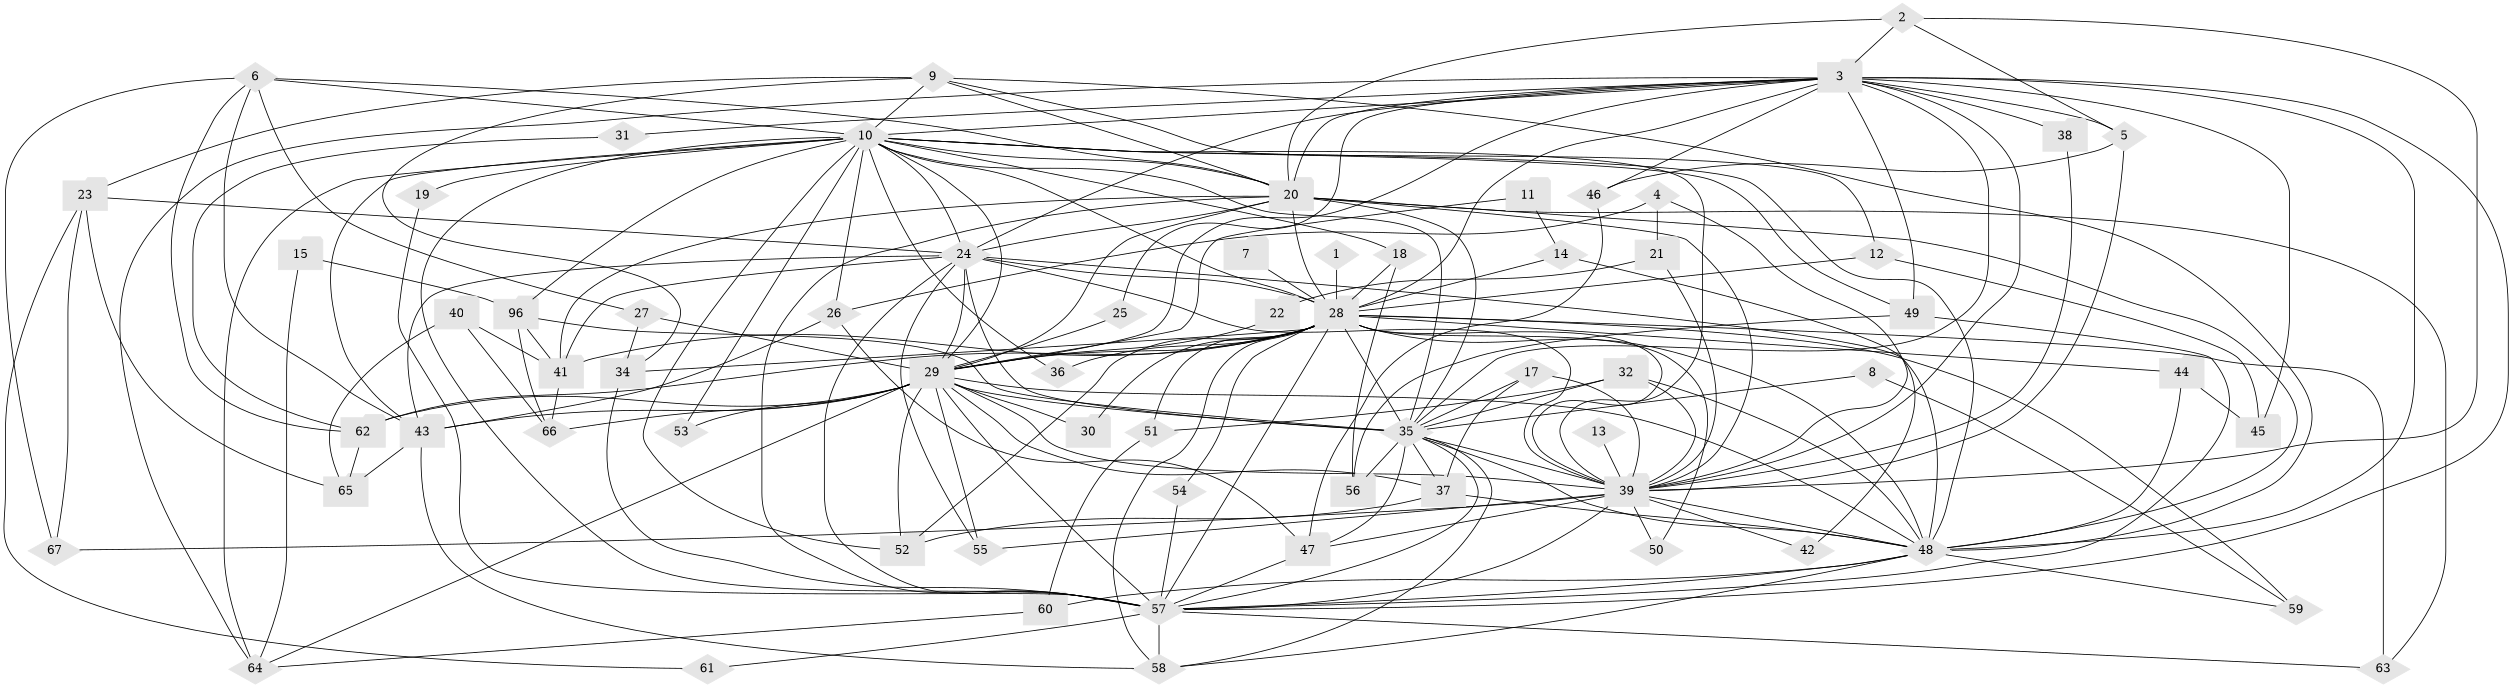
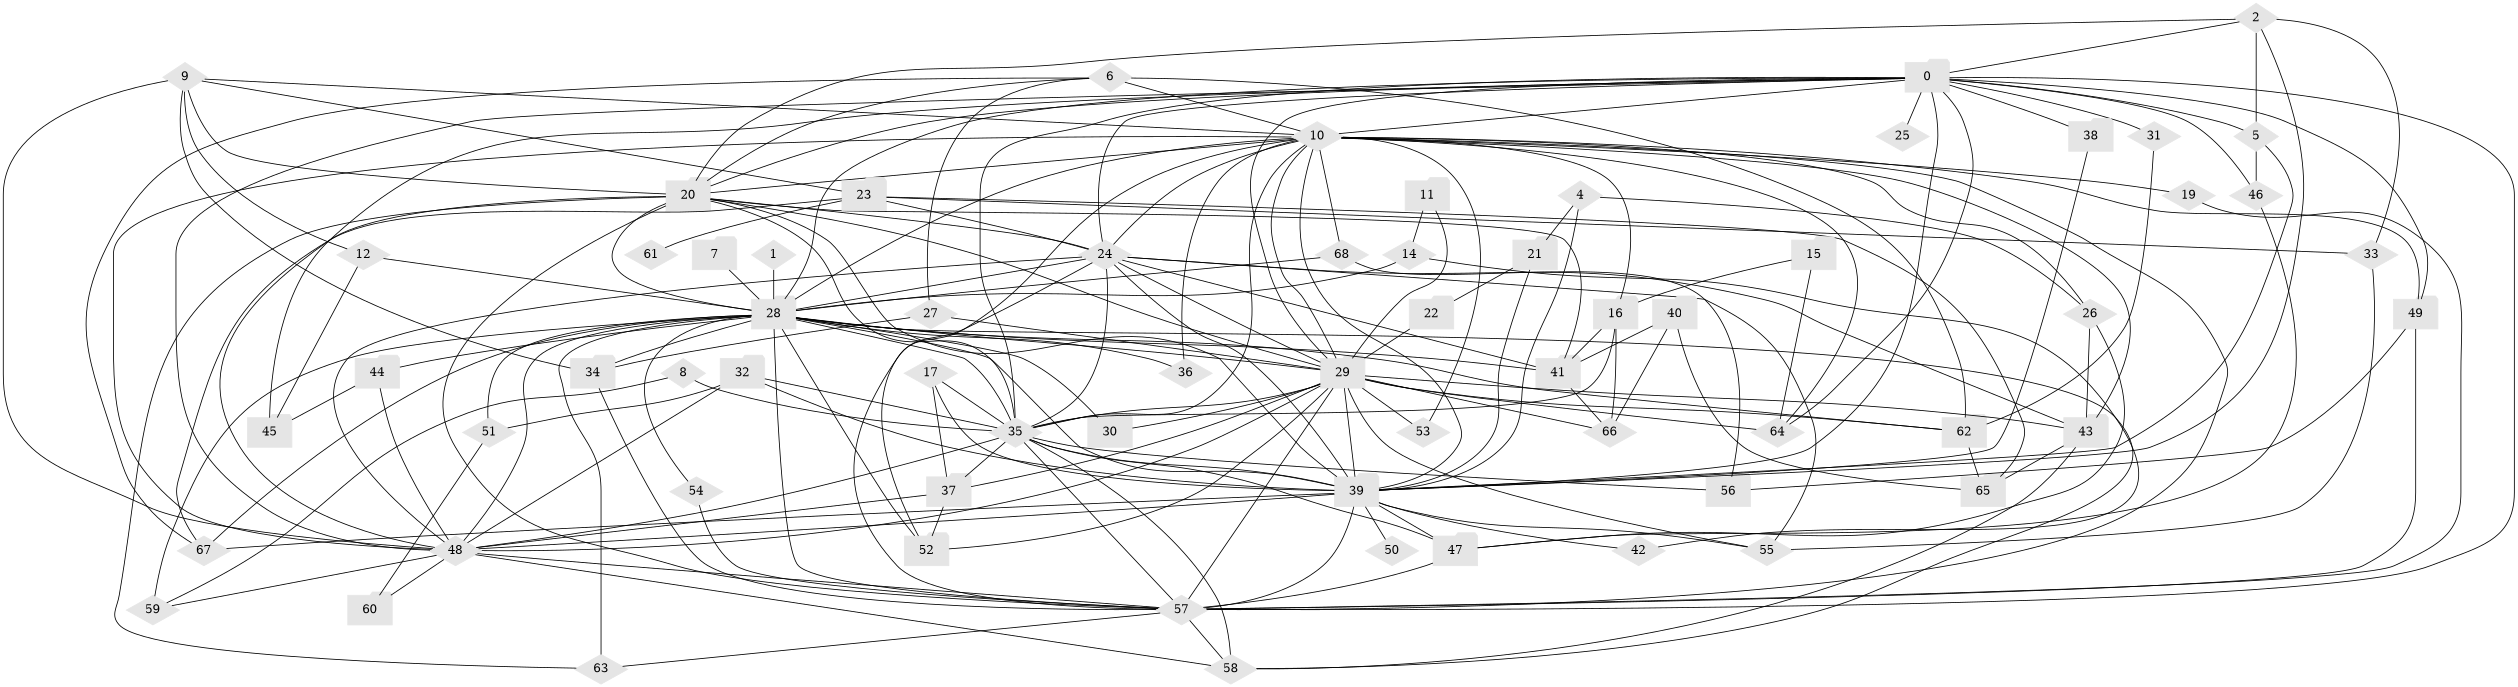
(1840, 77) -> (1927, 77)
(1400, 255) -> (1342, 255)
none -> (2371, 255)
(232, 296) -> none
(516, 314) -> (1616, 314)
(1042, 342) -> none
(1667, 357) -> (458, 371)
(1599, 432) -> none
(651, 640) -> none
(935, 643) -> none
